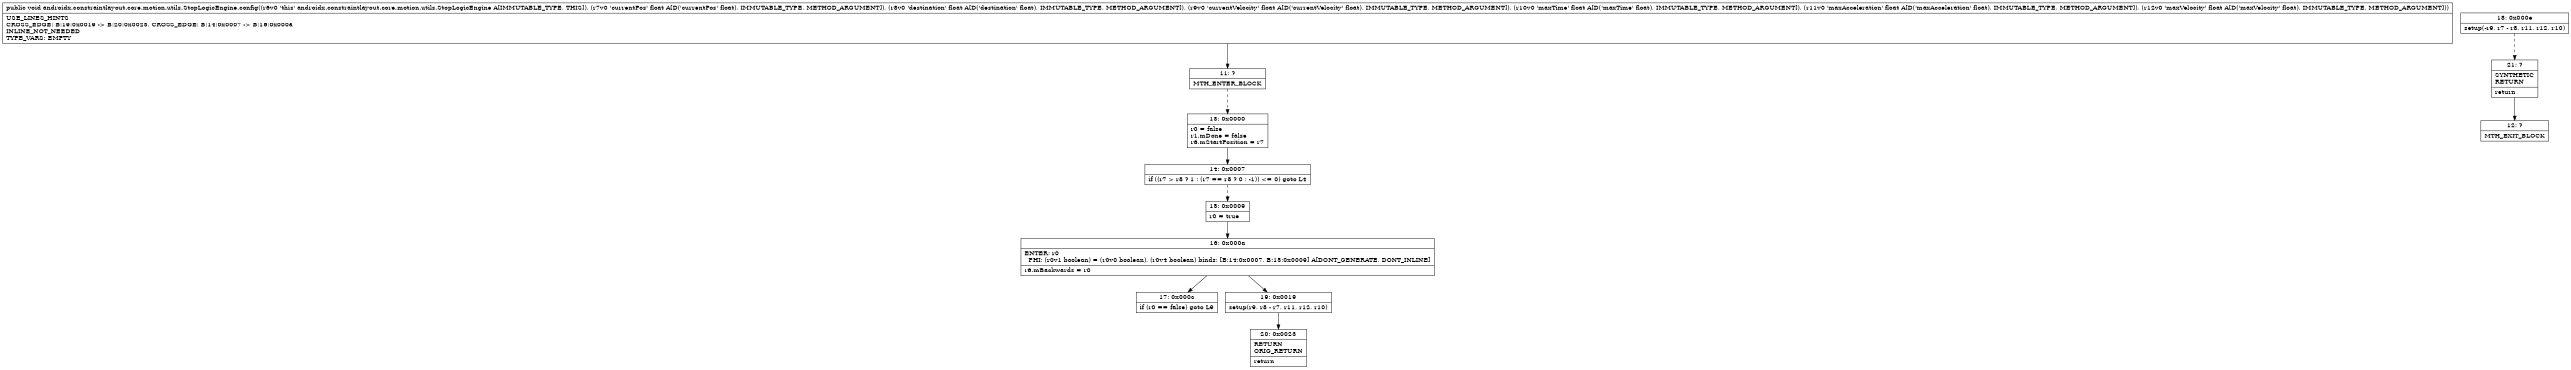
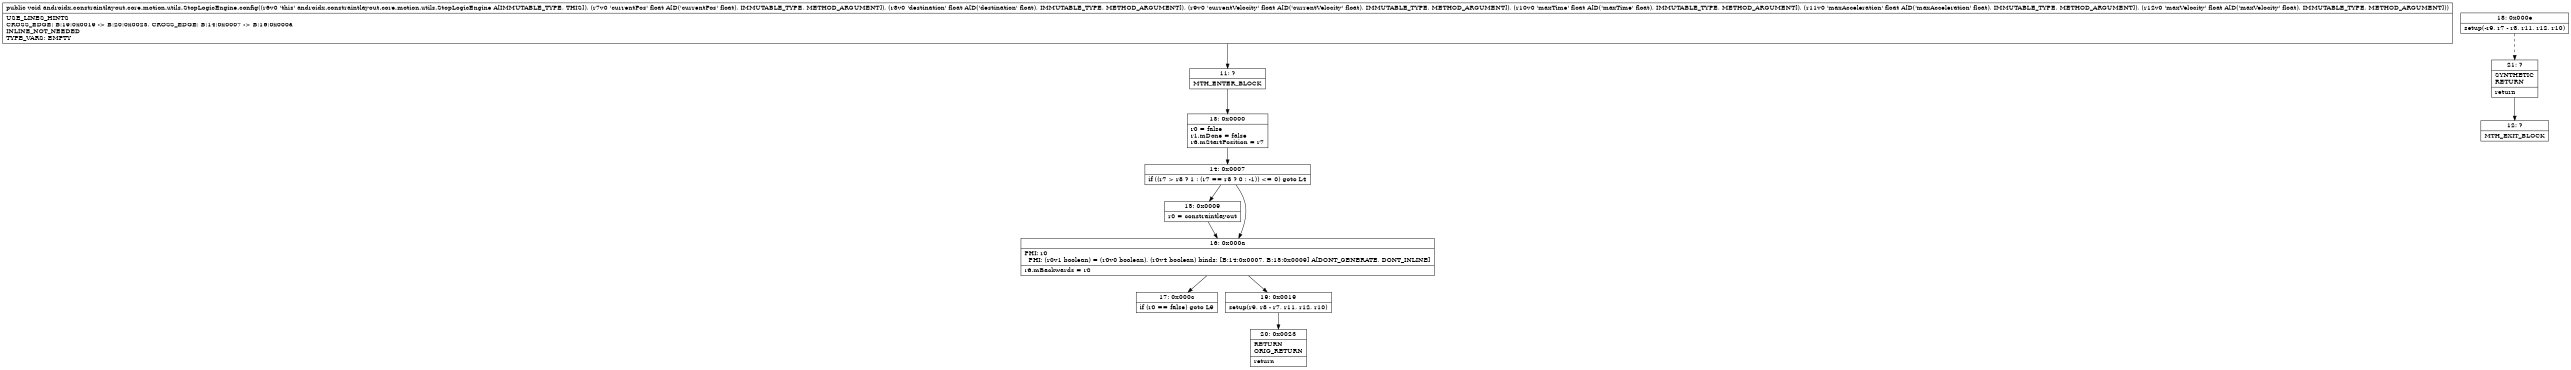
(1228, 99) -> (1228, 99)
(1228, 191) -> (1216, 191)
none -> (1246, 209)
(1224, 216) -> (1203, 216)
(1043, 253) -> (1037, 253)
